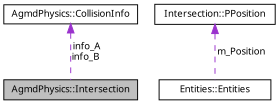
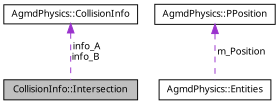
(215, 14) -> (215, 14)
(71, 90) -> (71, 90)
(215, 90) -> (215, 90)
